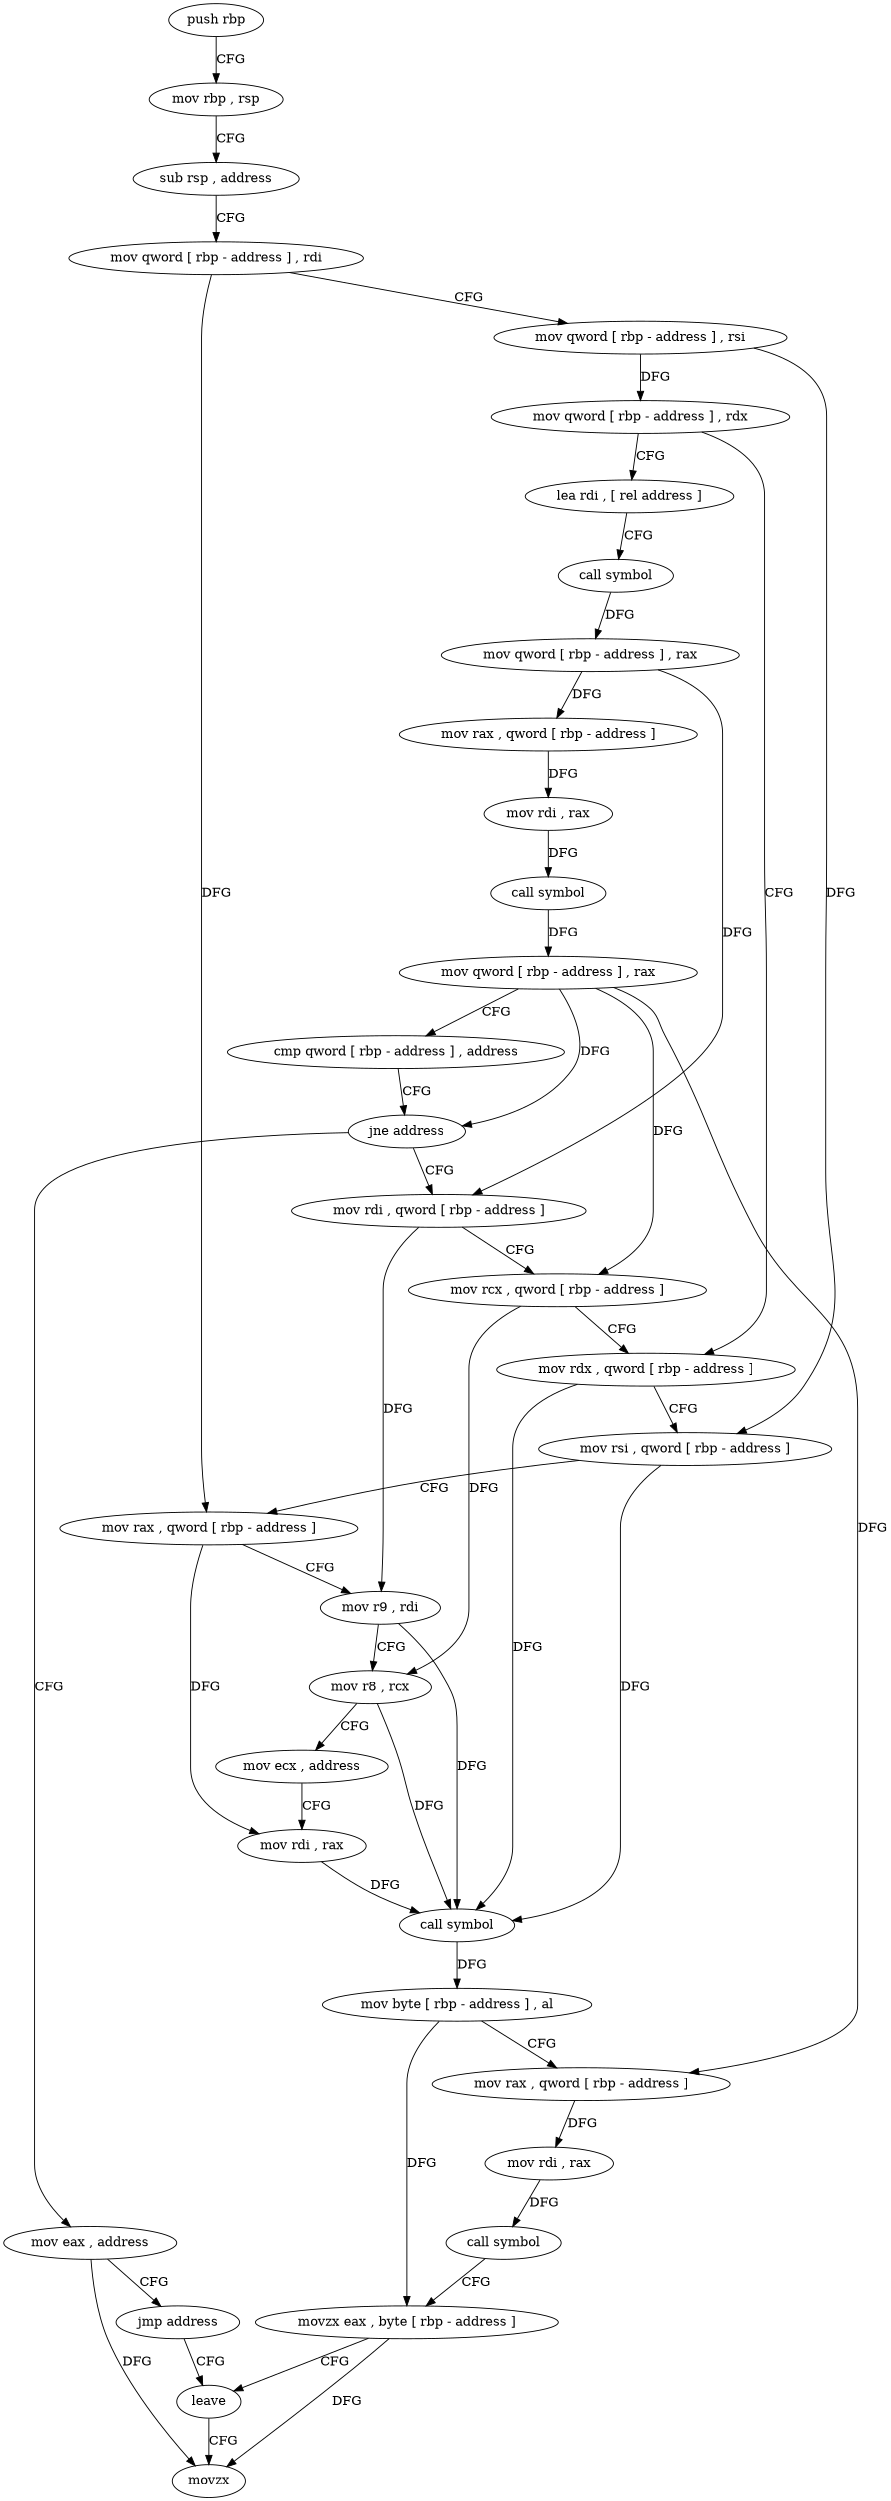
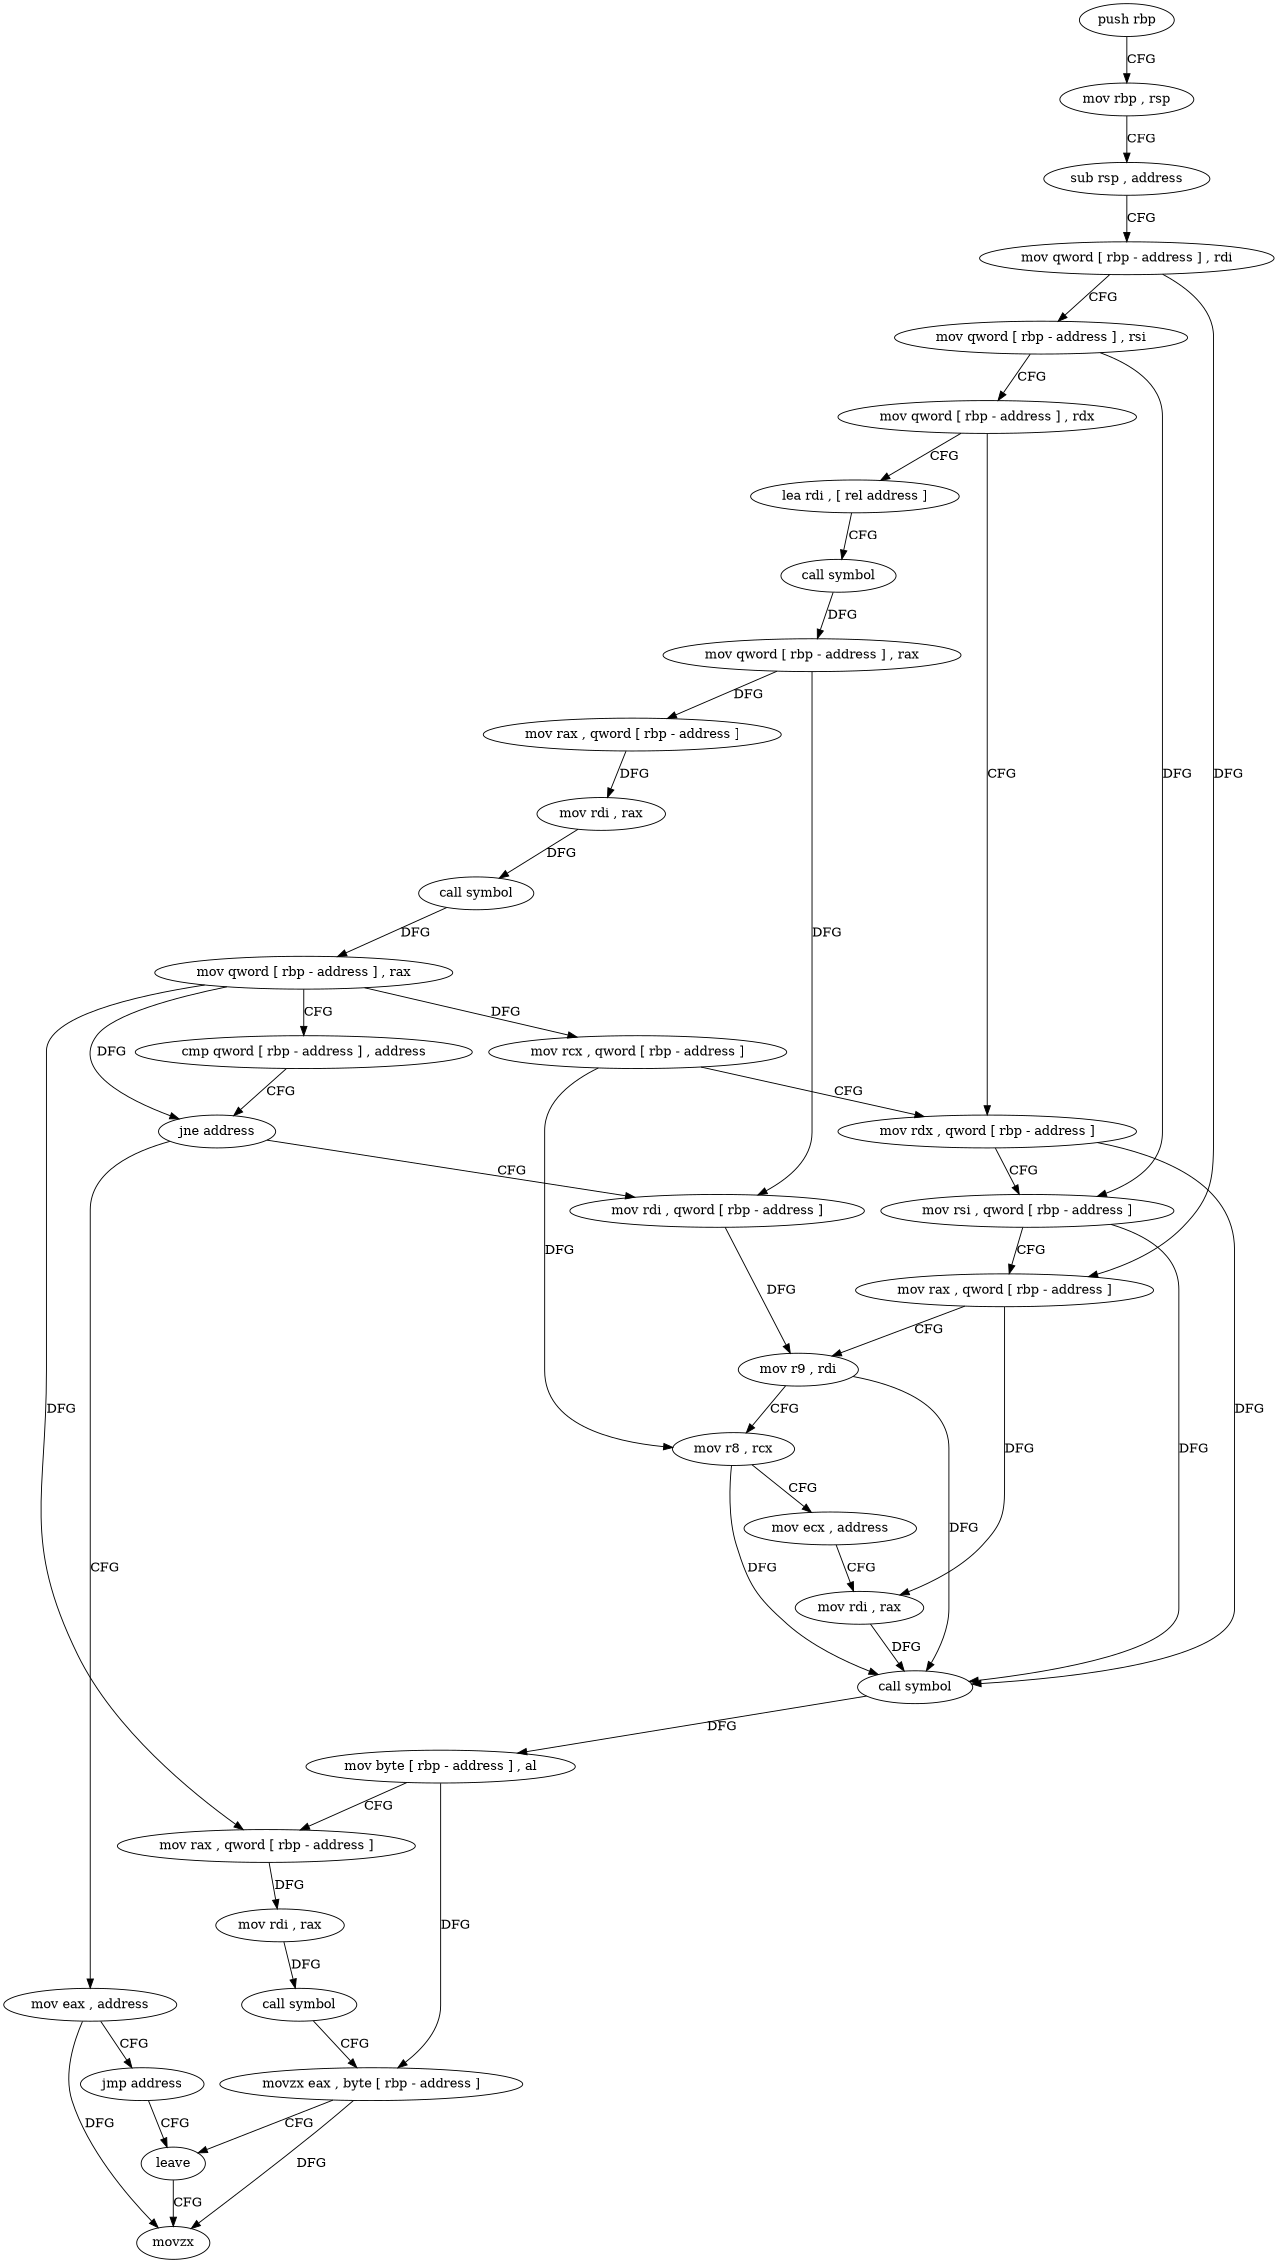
(656, 377) -> (1032, 377)
(494, 1248) -> none
